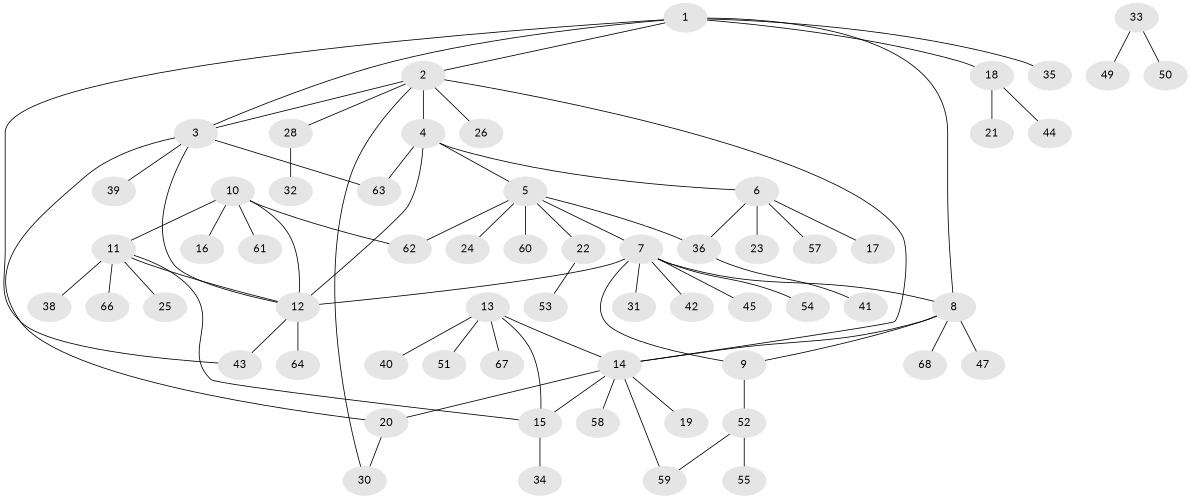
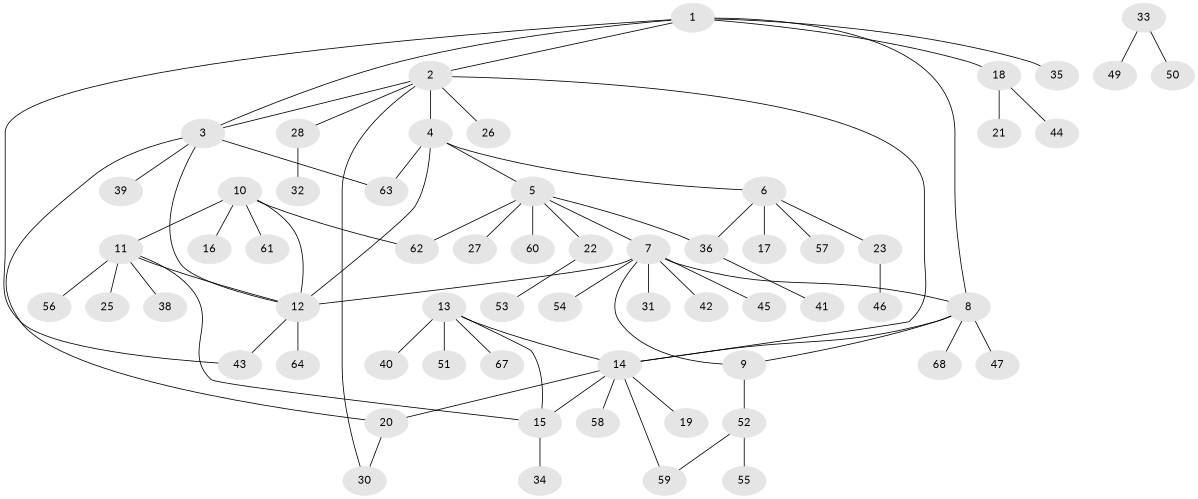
(468, 249) -> (475, 249)
(107, 307) -> (49, 307)
none -> (880, 307)
